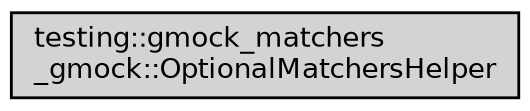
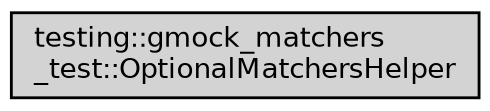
(265, 55) -> (245, 55)
